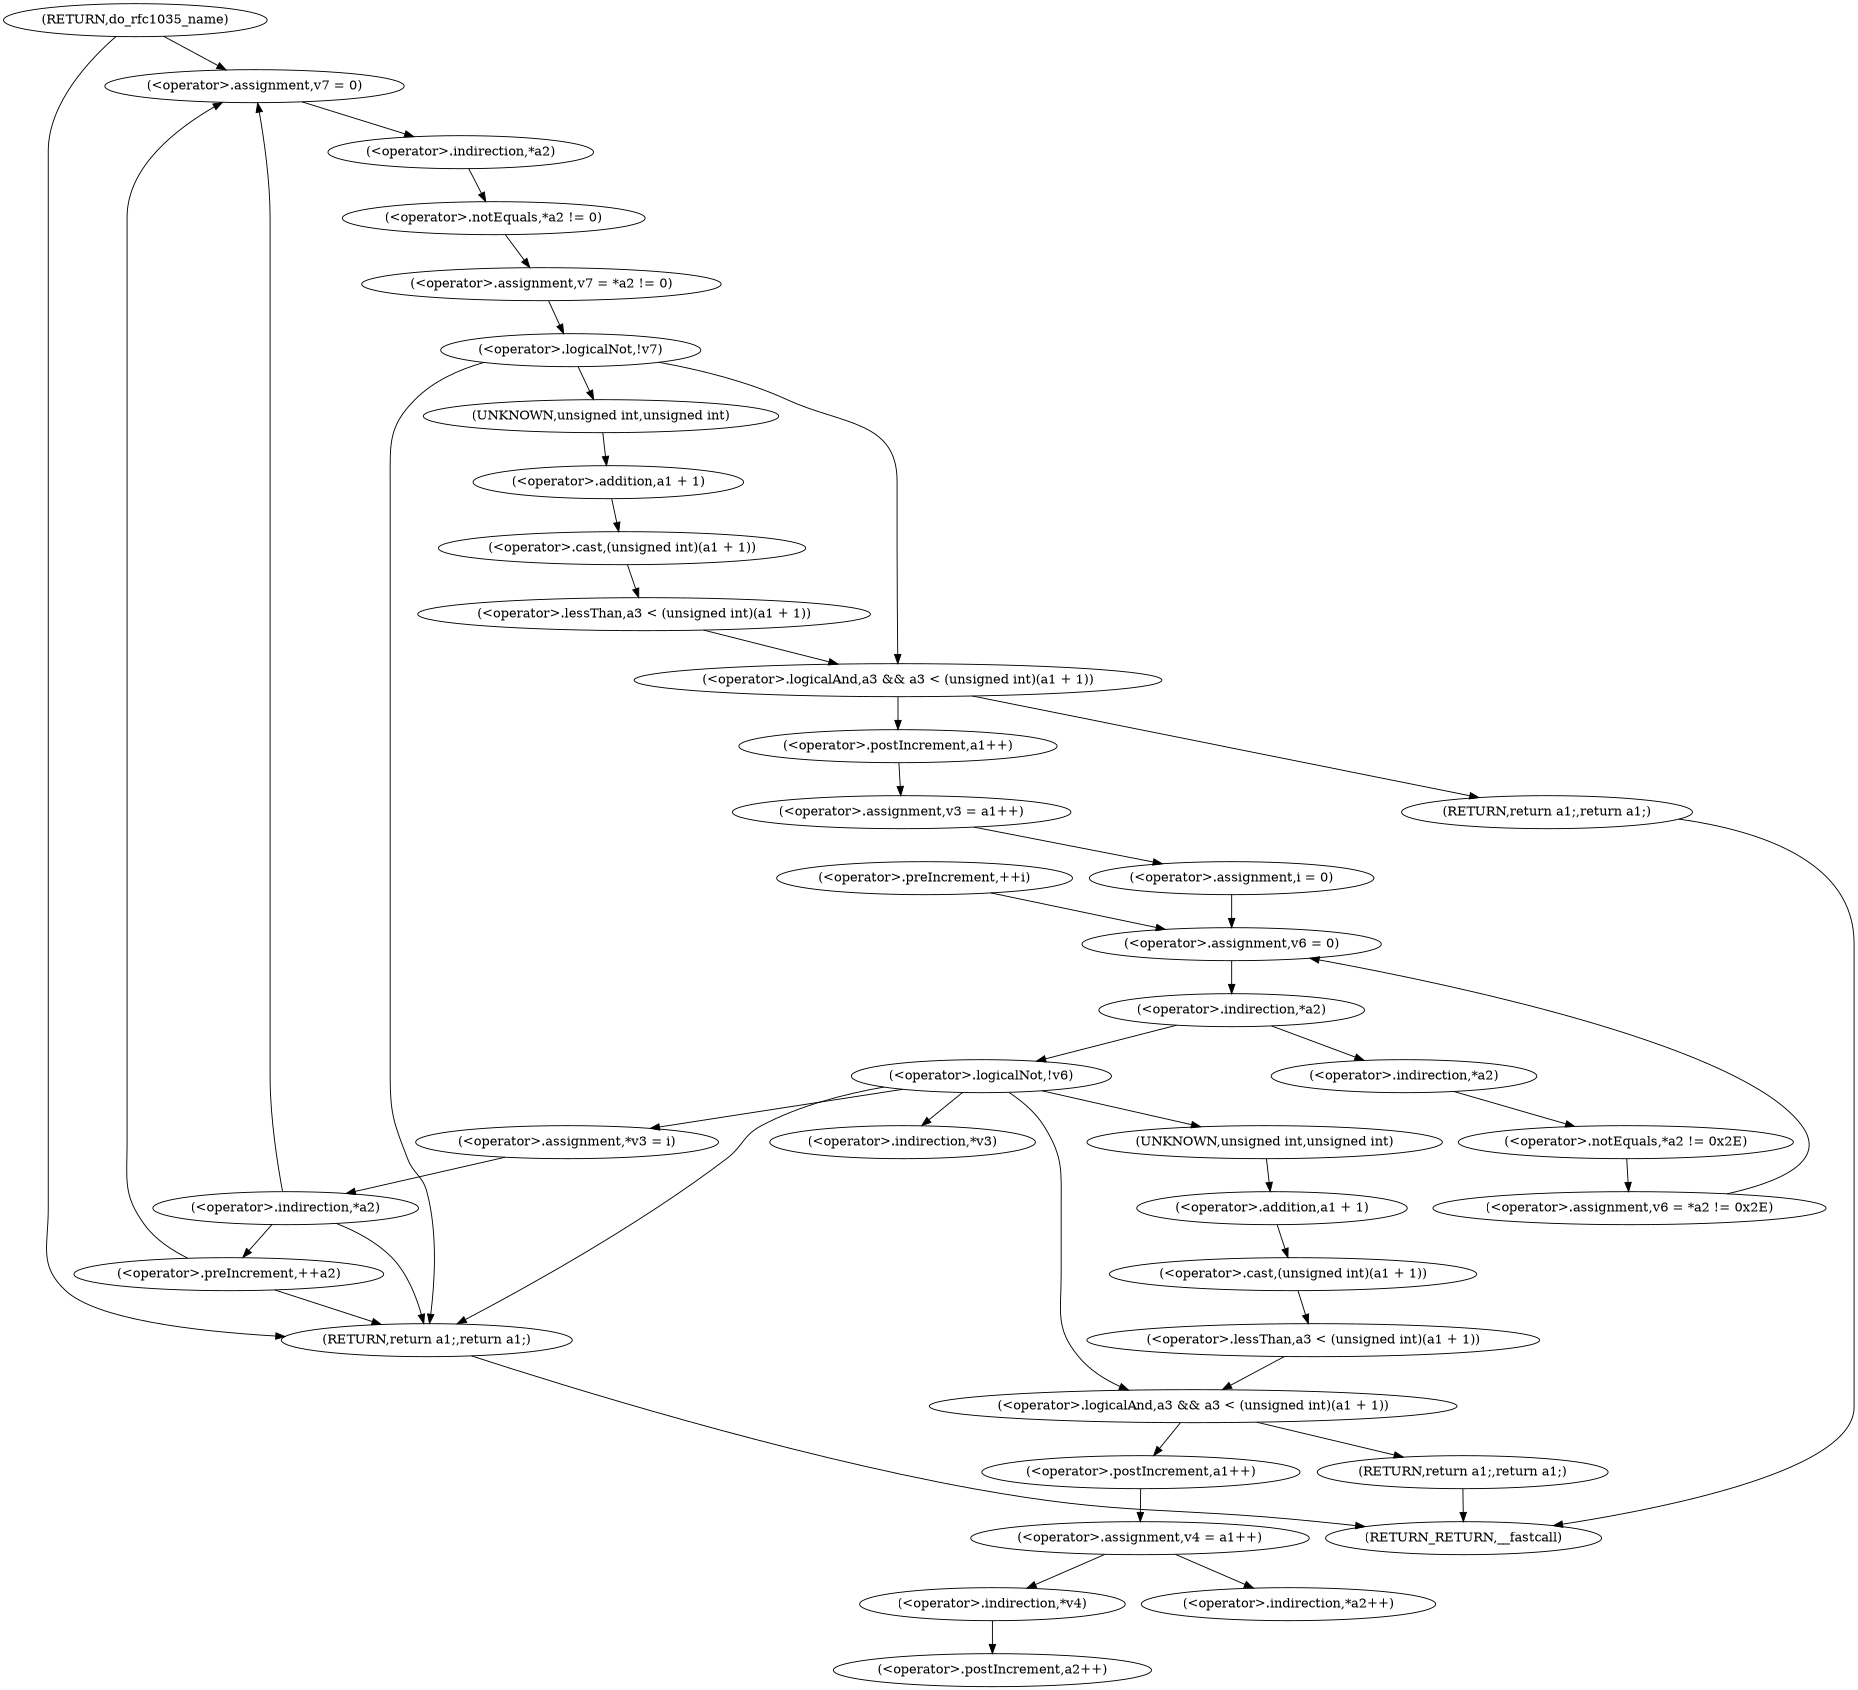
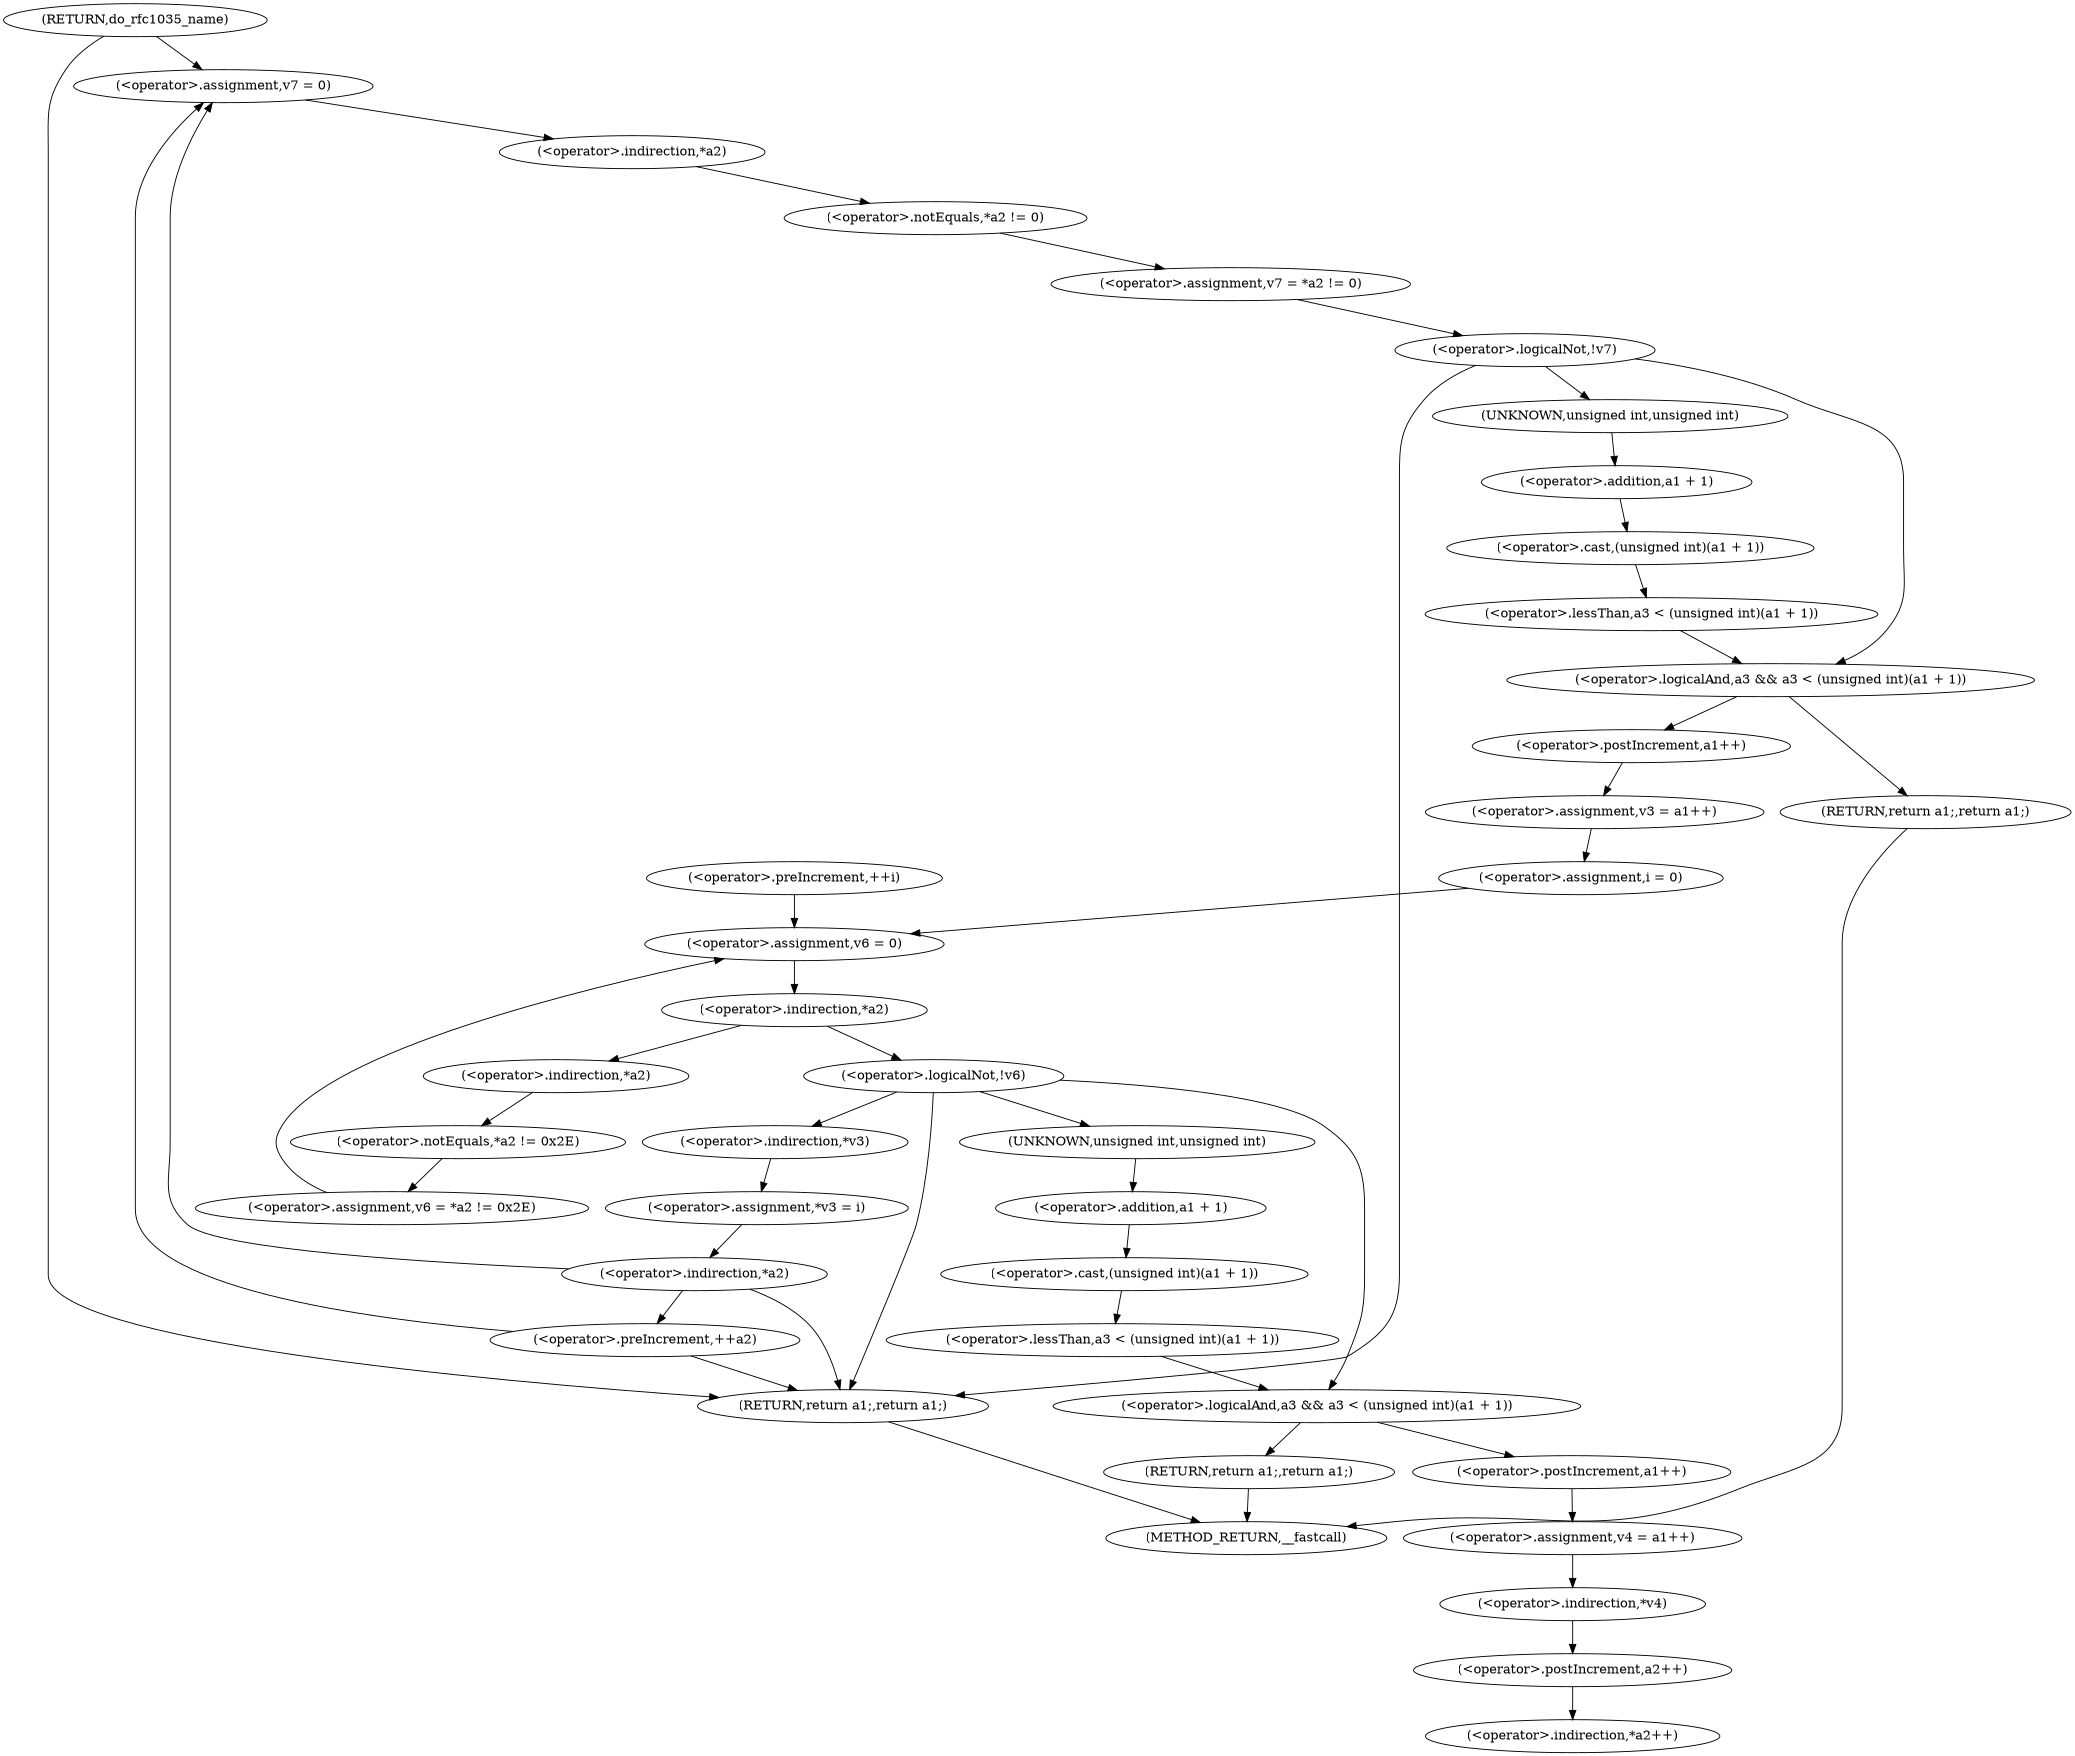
(781, 1108) -> (767, 1171)
(1464, 1538) -> (1246, 1538)
(1210, 1569) -> (1573, 1699)
